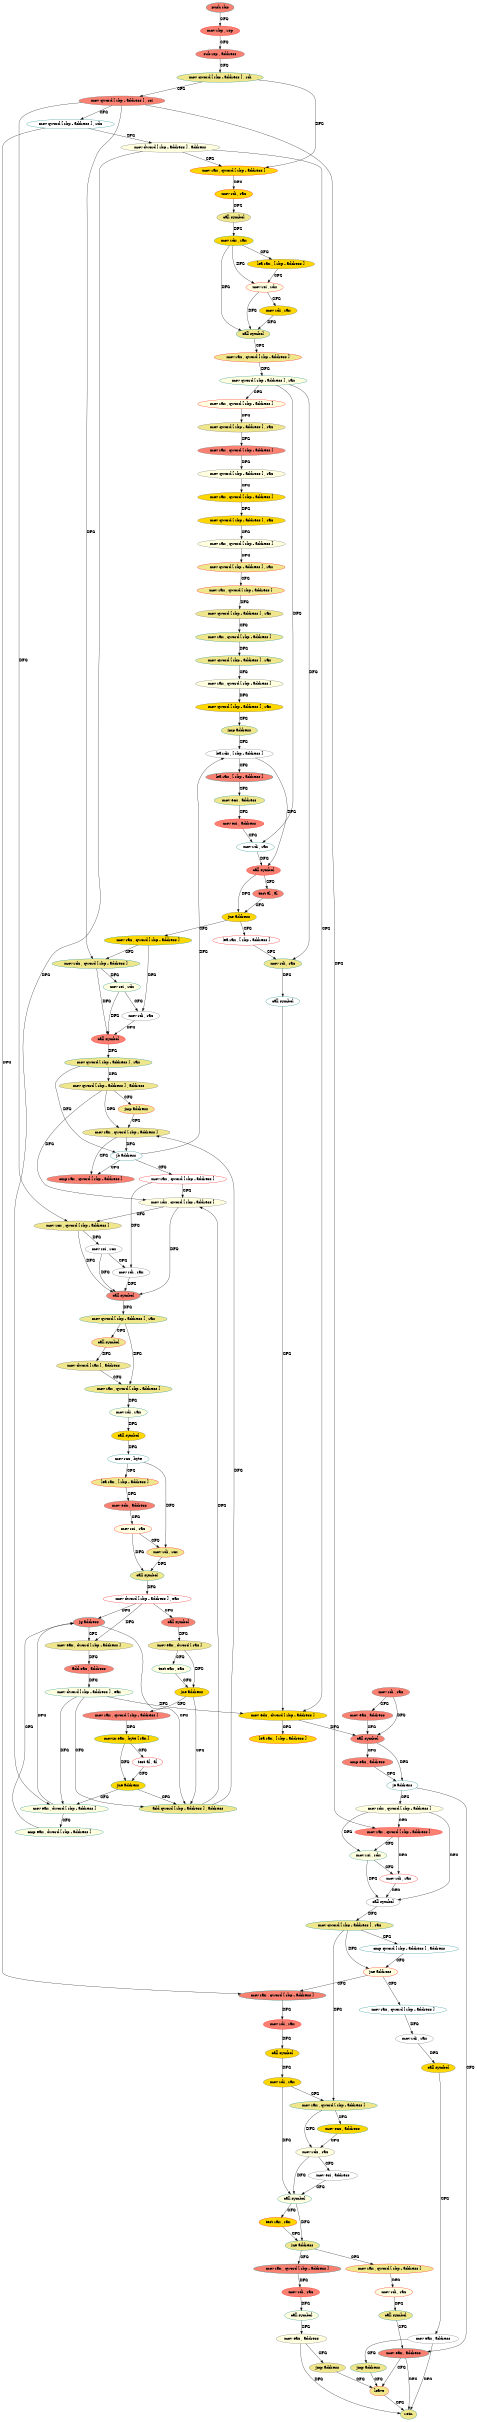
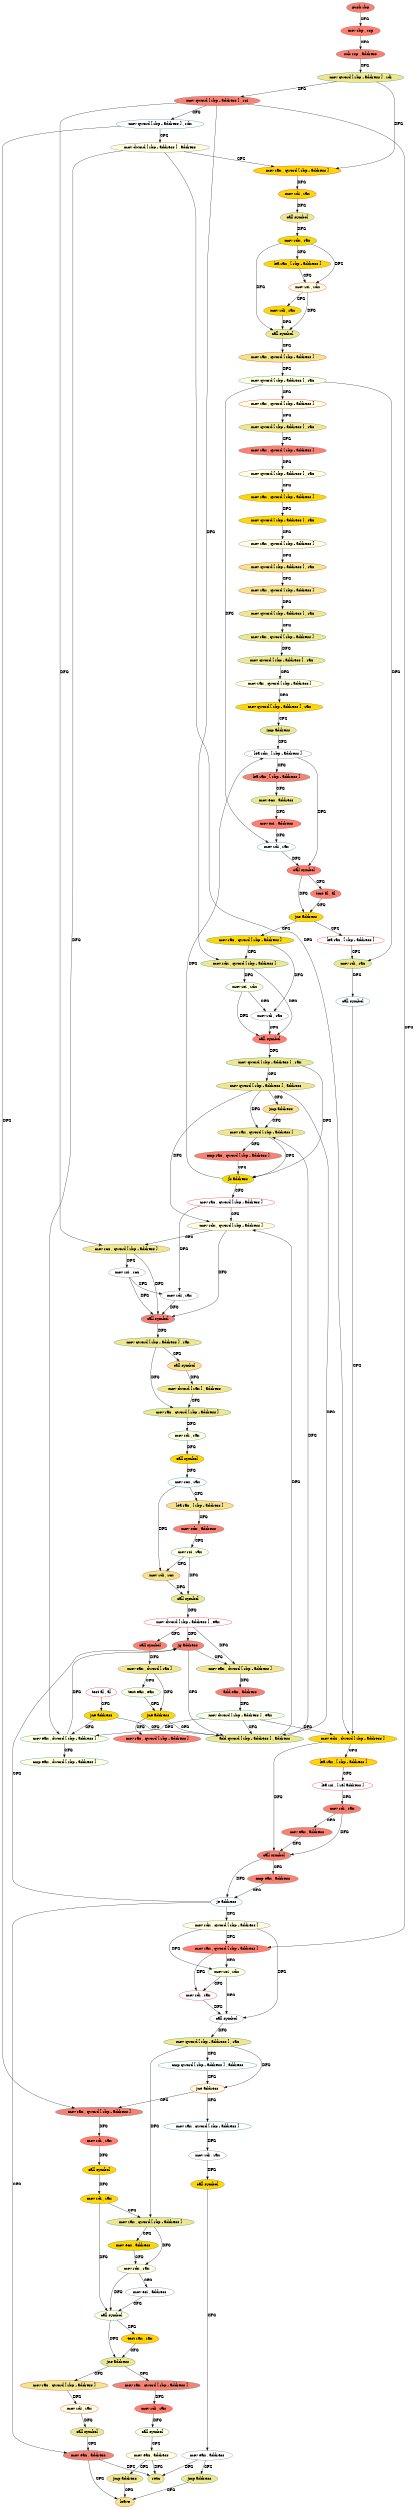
(326, 929) -> (308, 940)
(126, 1156) -> (238, 1179)
(110, 1167) -> (238, 1166)
none -> (326, 1417)
(128, 1459) -> (187, 1482)
(133, 1529) -> (190, 1552)
(25, 1717) -> (13, 1809)
(127, 1739) -> none
none -> (343, 1786)
(393, 2402) -> none
